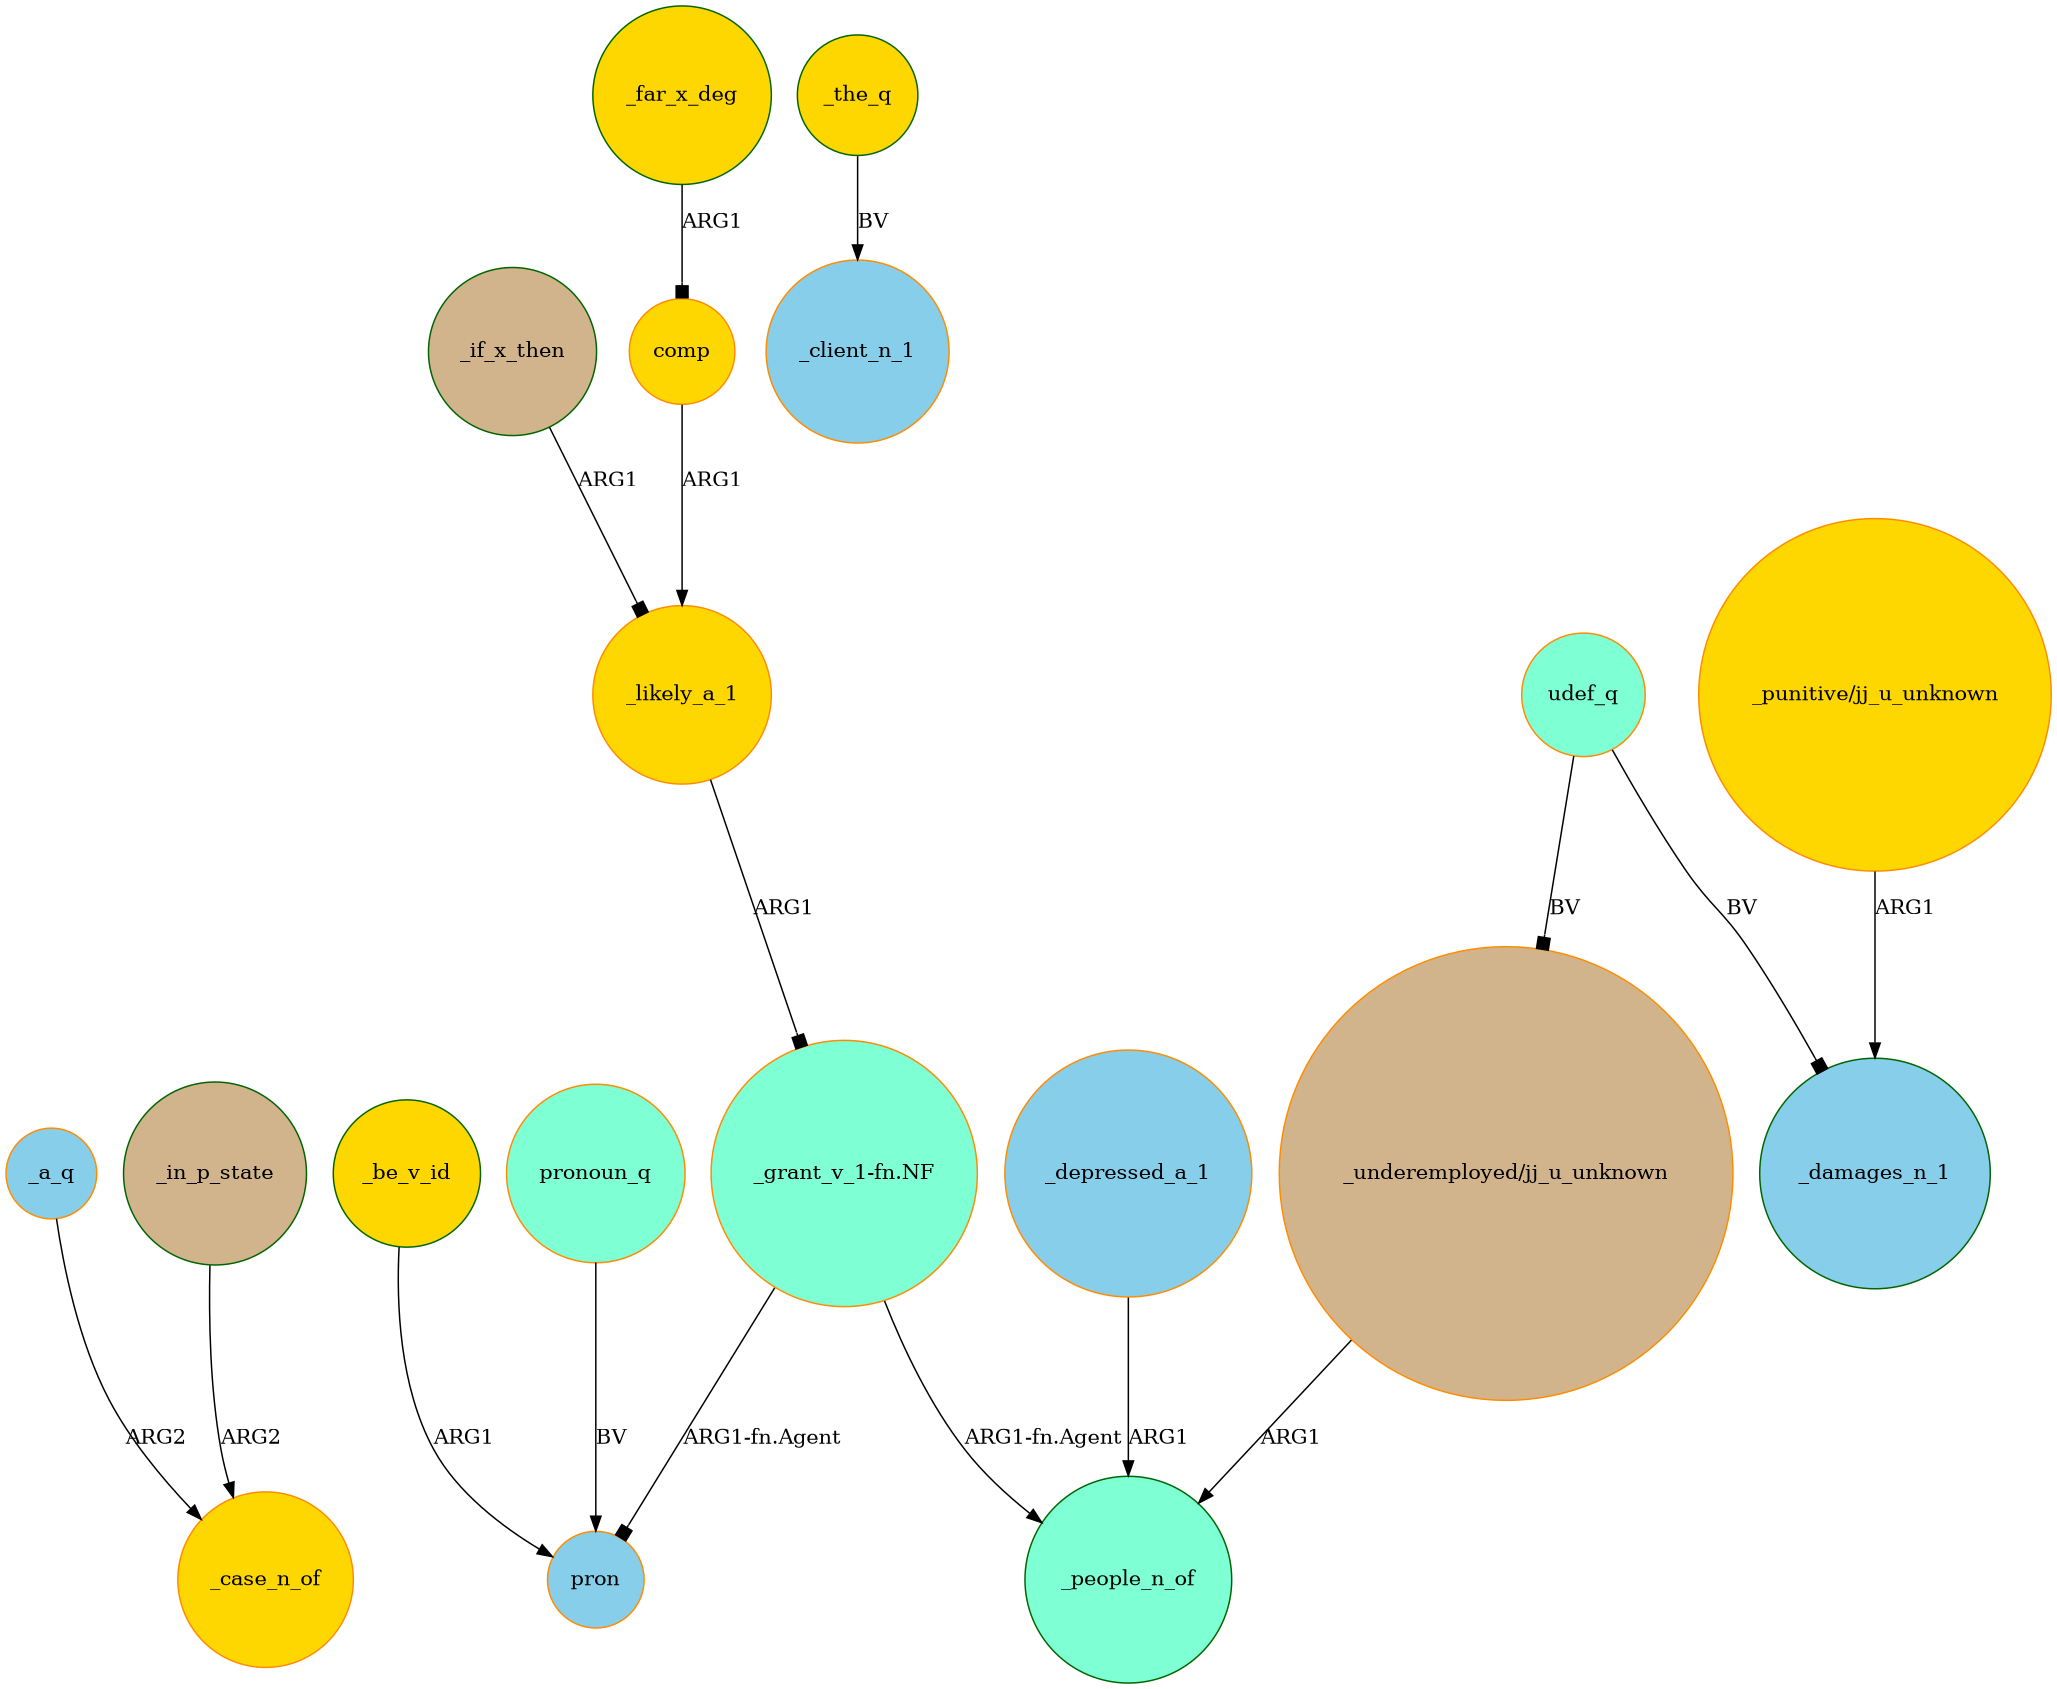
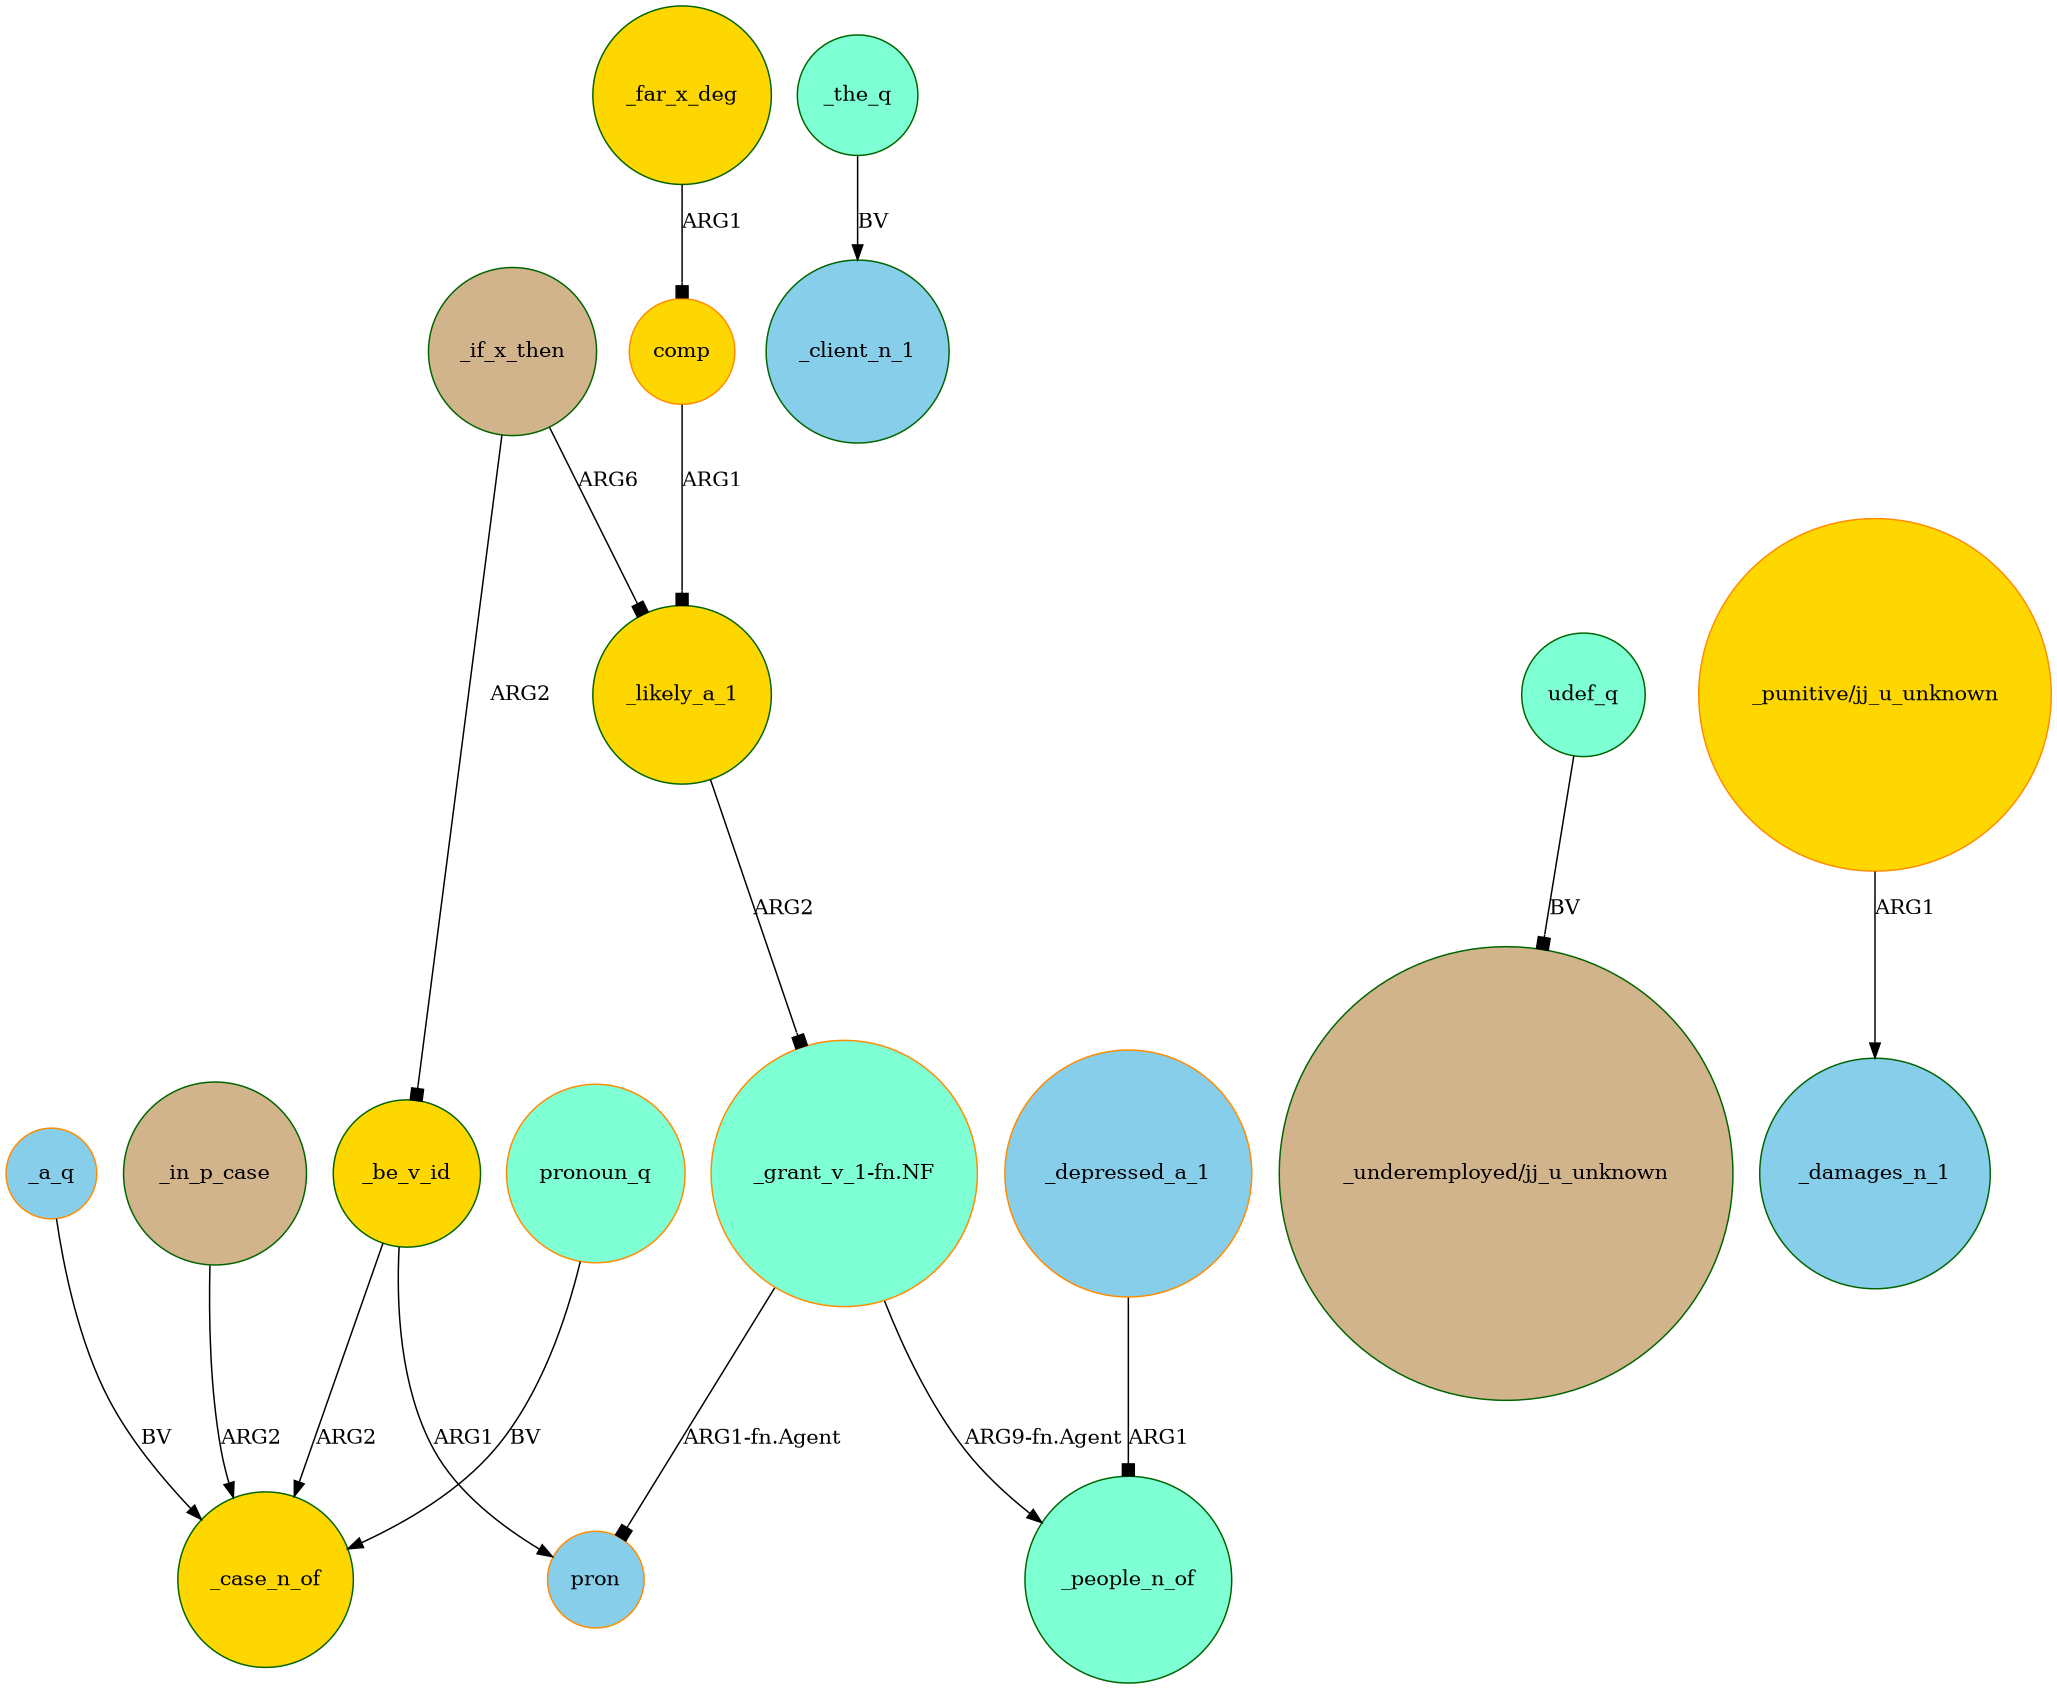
(858, 95) -> (858, 95)
(858, 352) -> (858, 352)
(608, 481) -> (608, 481)
(682, 497) -> (682, 497)
(682, 695) -> (682, 695)
(1583, 695) -> (1583, 695)
none -> (460, 760)
(1713, 904) -> none
(784, 909) -> (784, 909)
(215, 1174) -> (215, 1174)
(1506, 1174) -> (1506, 1174)
none -> (341, 1363)
(1128, 1379) -> (1128, 1379)
(596, 1389) -> (508, 1432)
(1280, 1416) -> none
(156, 1438) -> (156, 1438)
(1044, 1438) -> (1044, 1438)
(266, 1580) -> (266, 1580)
